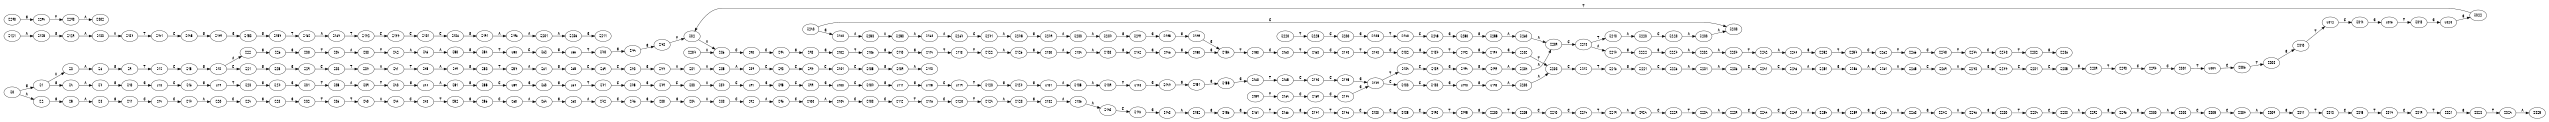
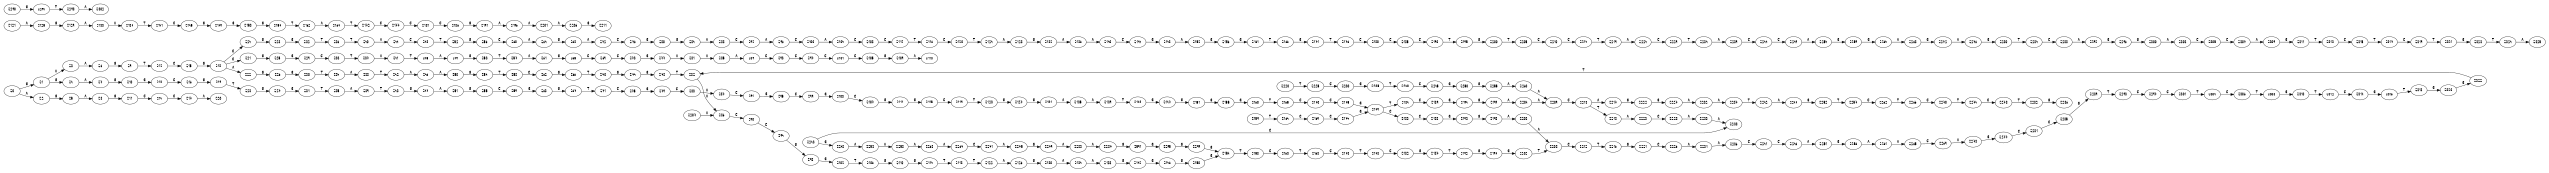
(1138, 36) -> (1138, 147)
(232, 102) -> (232, 55)
(1643, 113) -> (1643, 42)
